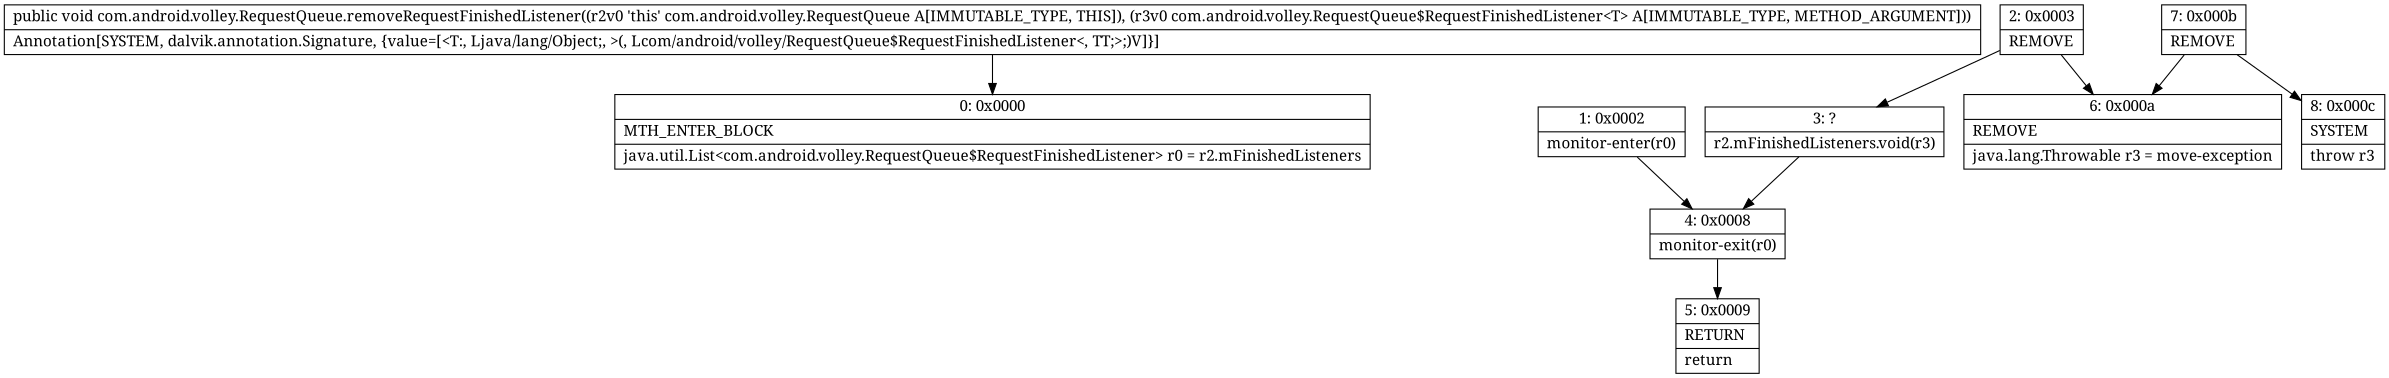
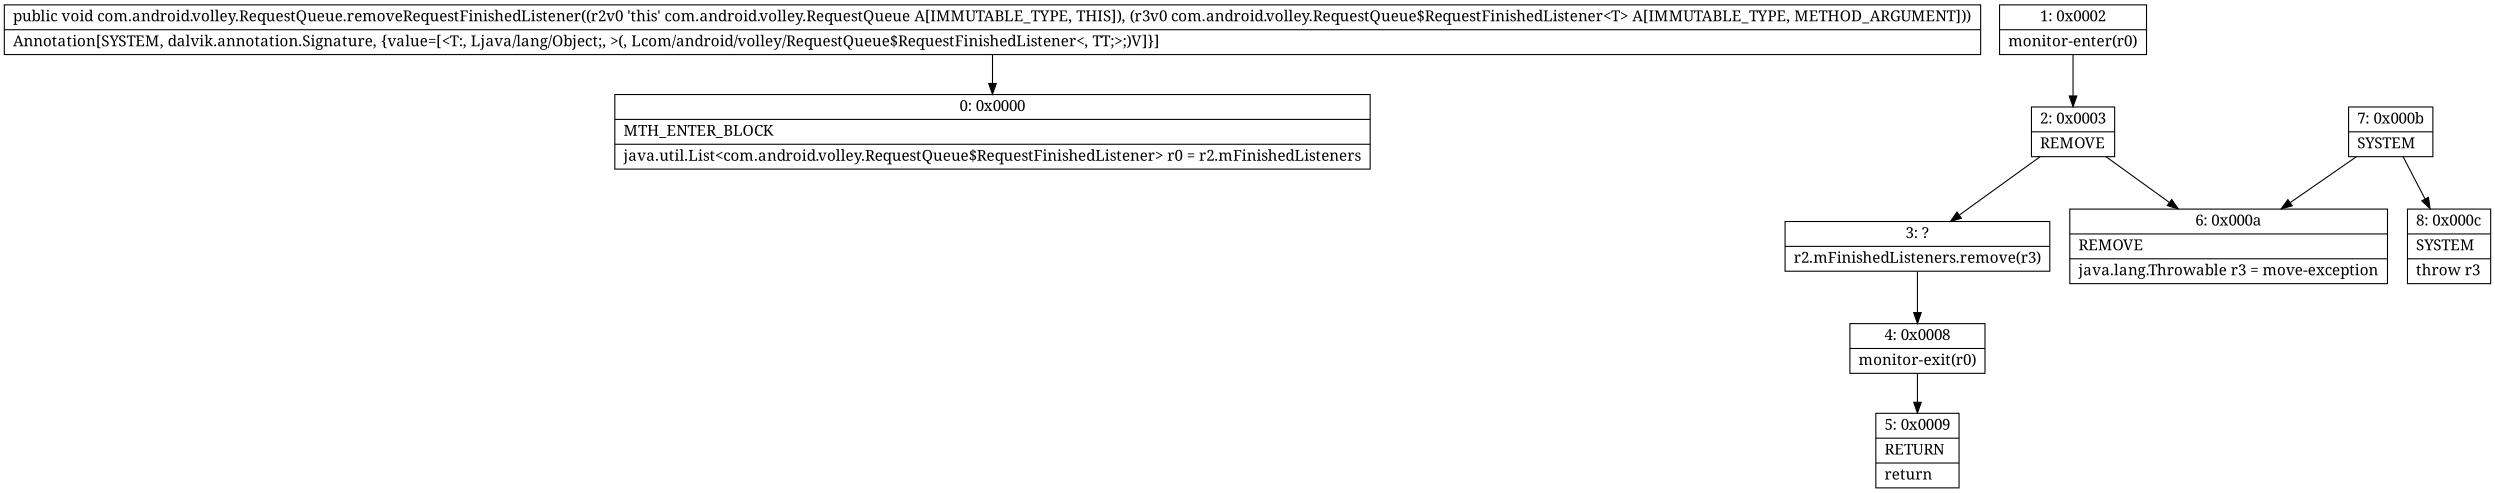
(2203, 42) -> (2387, 144)
(1825, 144) -> (1917, 258)
(1661, 179) -> (2073, 75)
